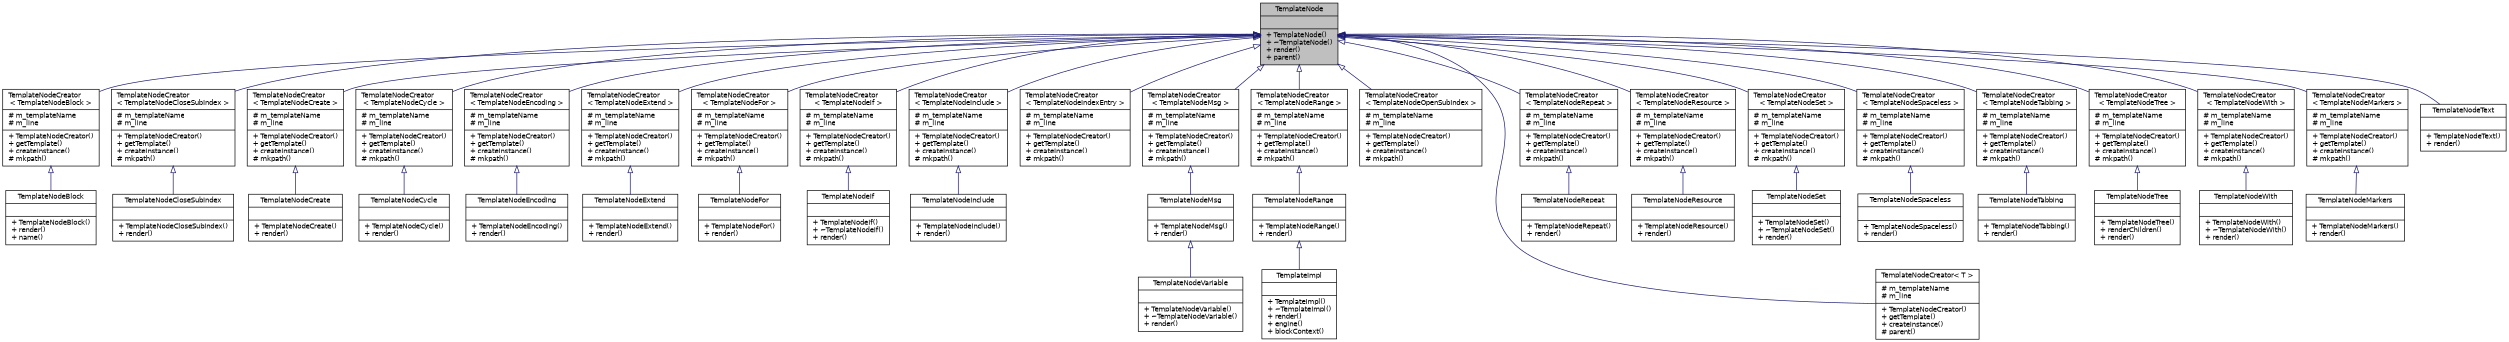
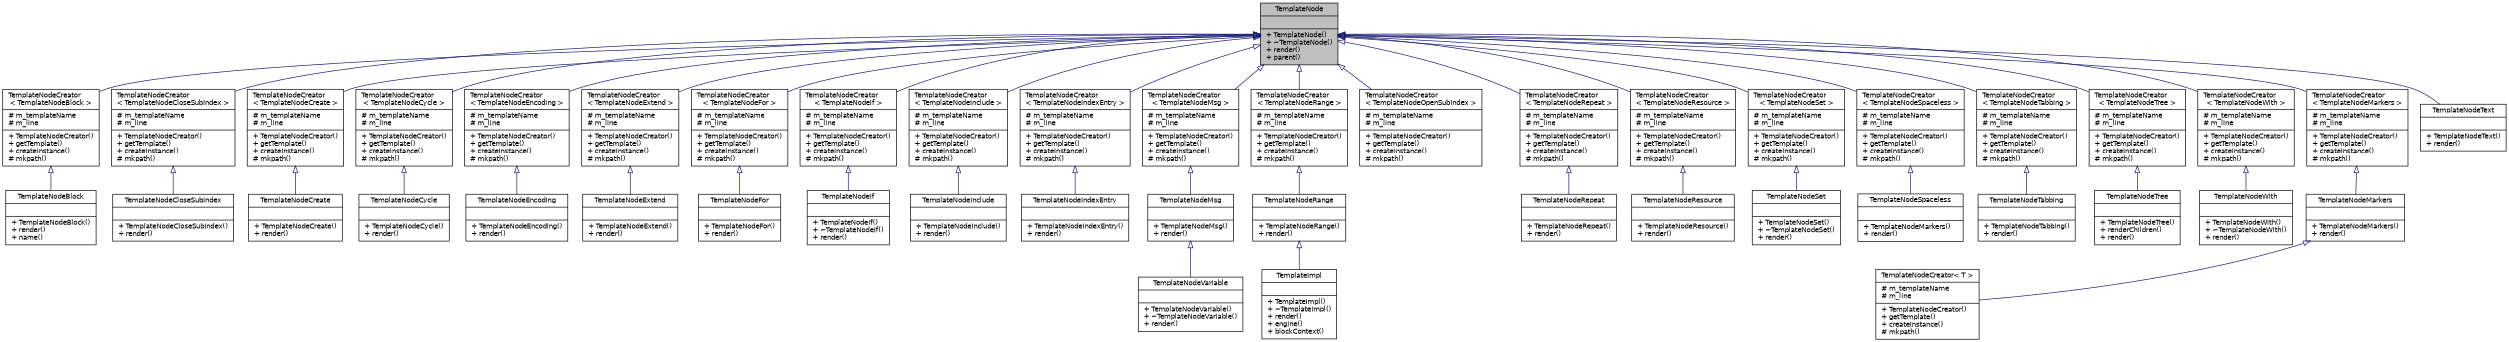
none -> (1075, 218)
(1910, 227) -> (1907, 227)
(1535, 258) -> (2143, 280)
(1899, 332) -> (1901, 332)
